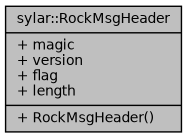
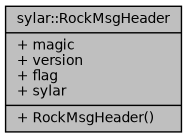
(47, 91) -> (42, 91)
